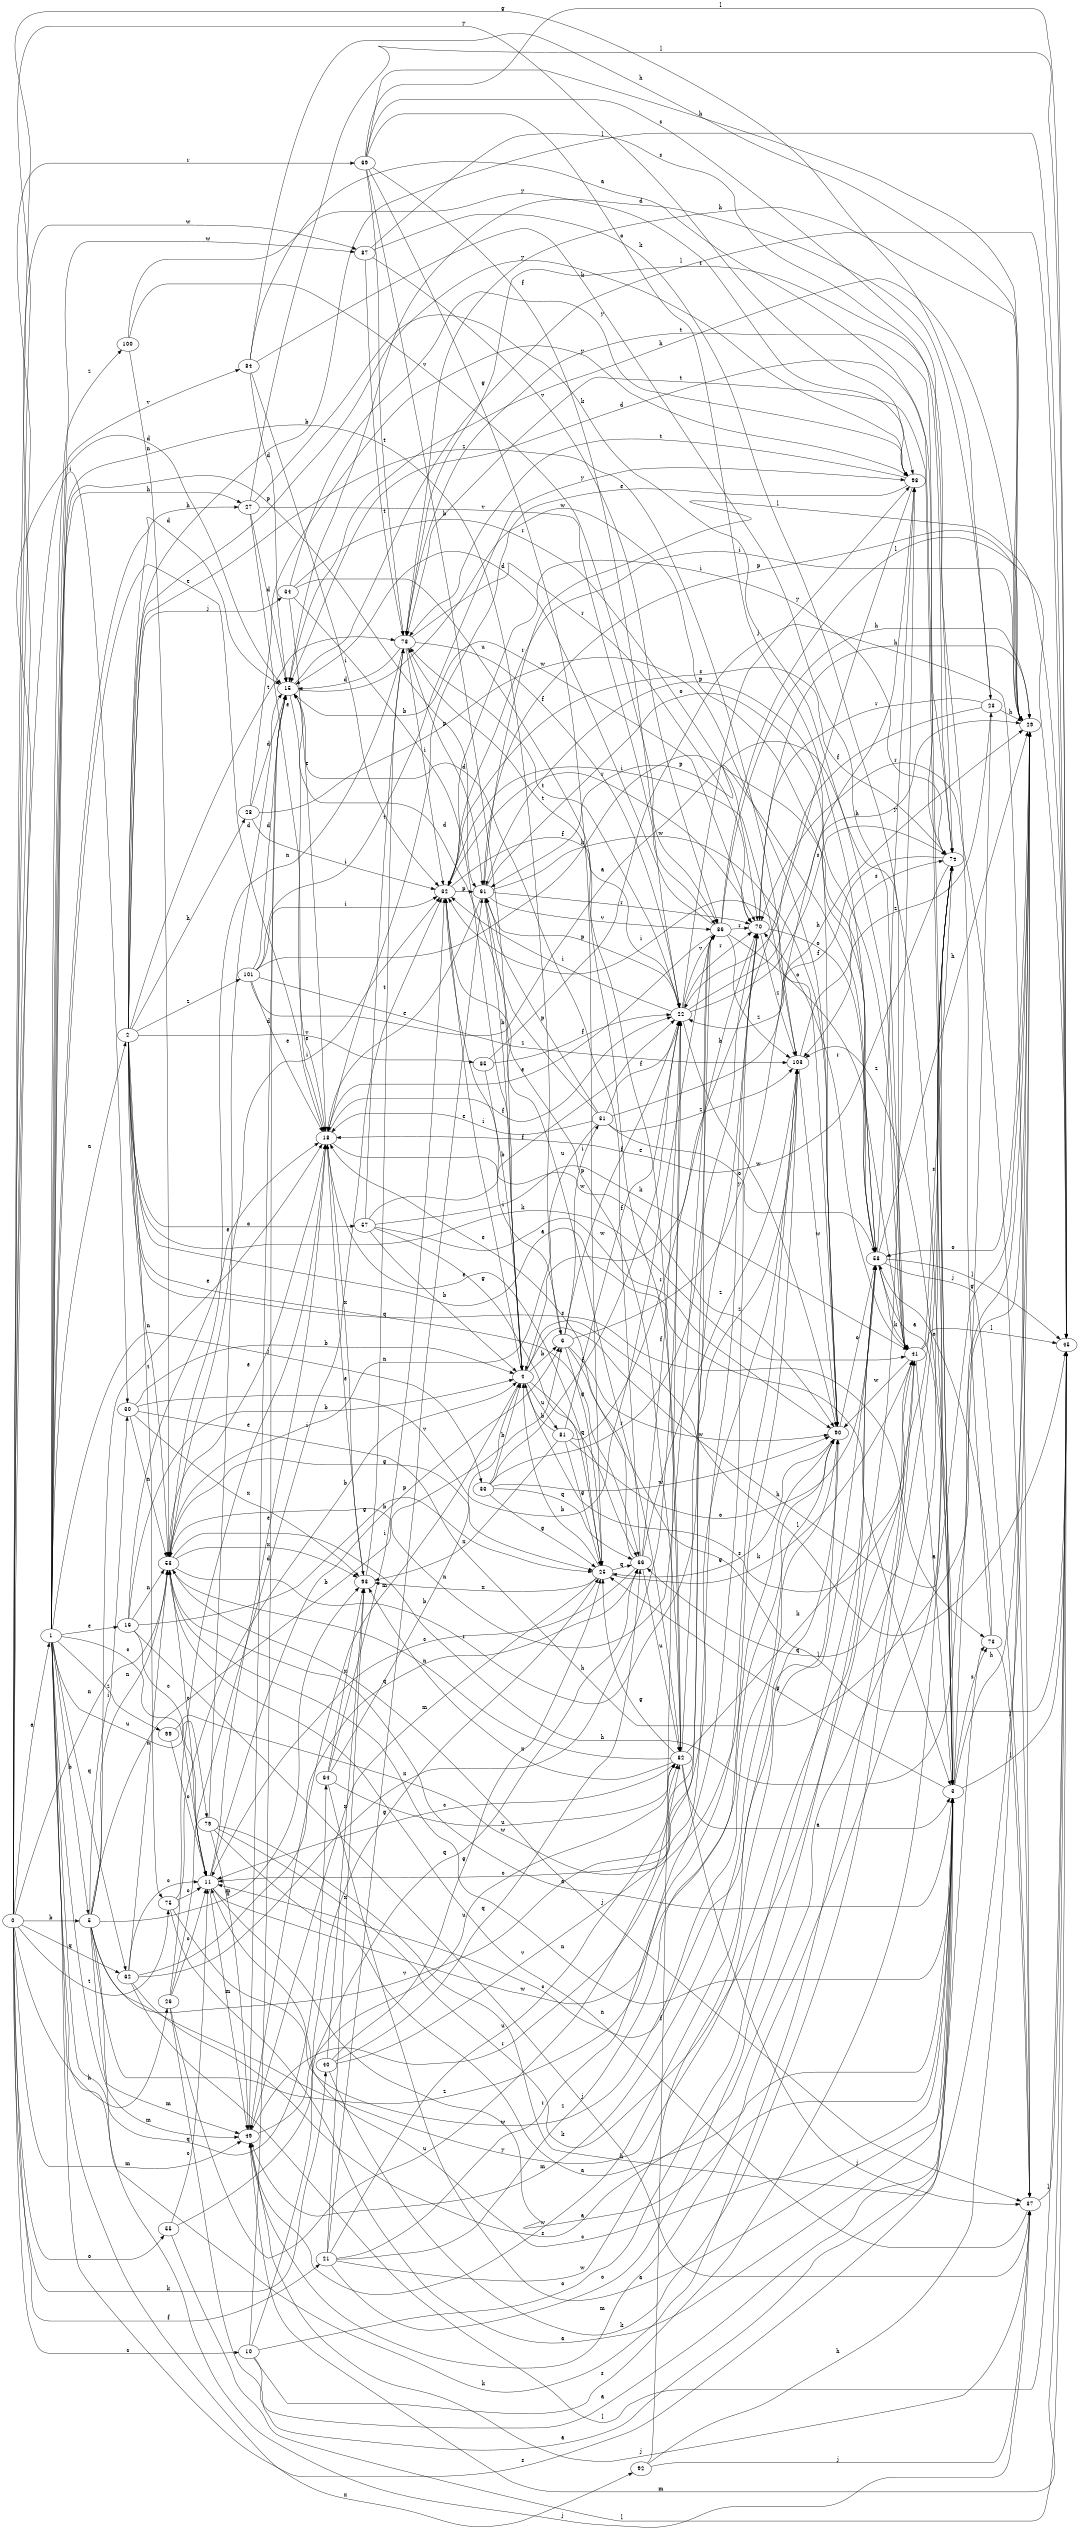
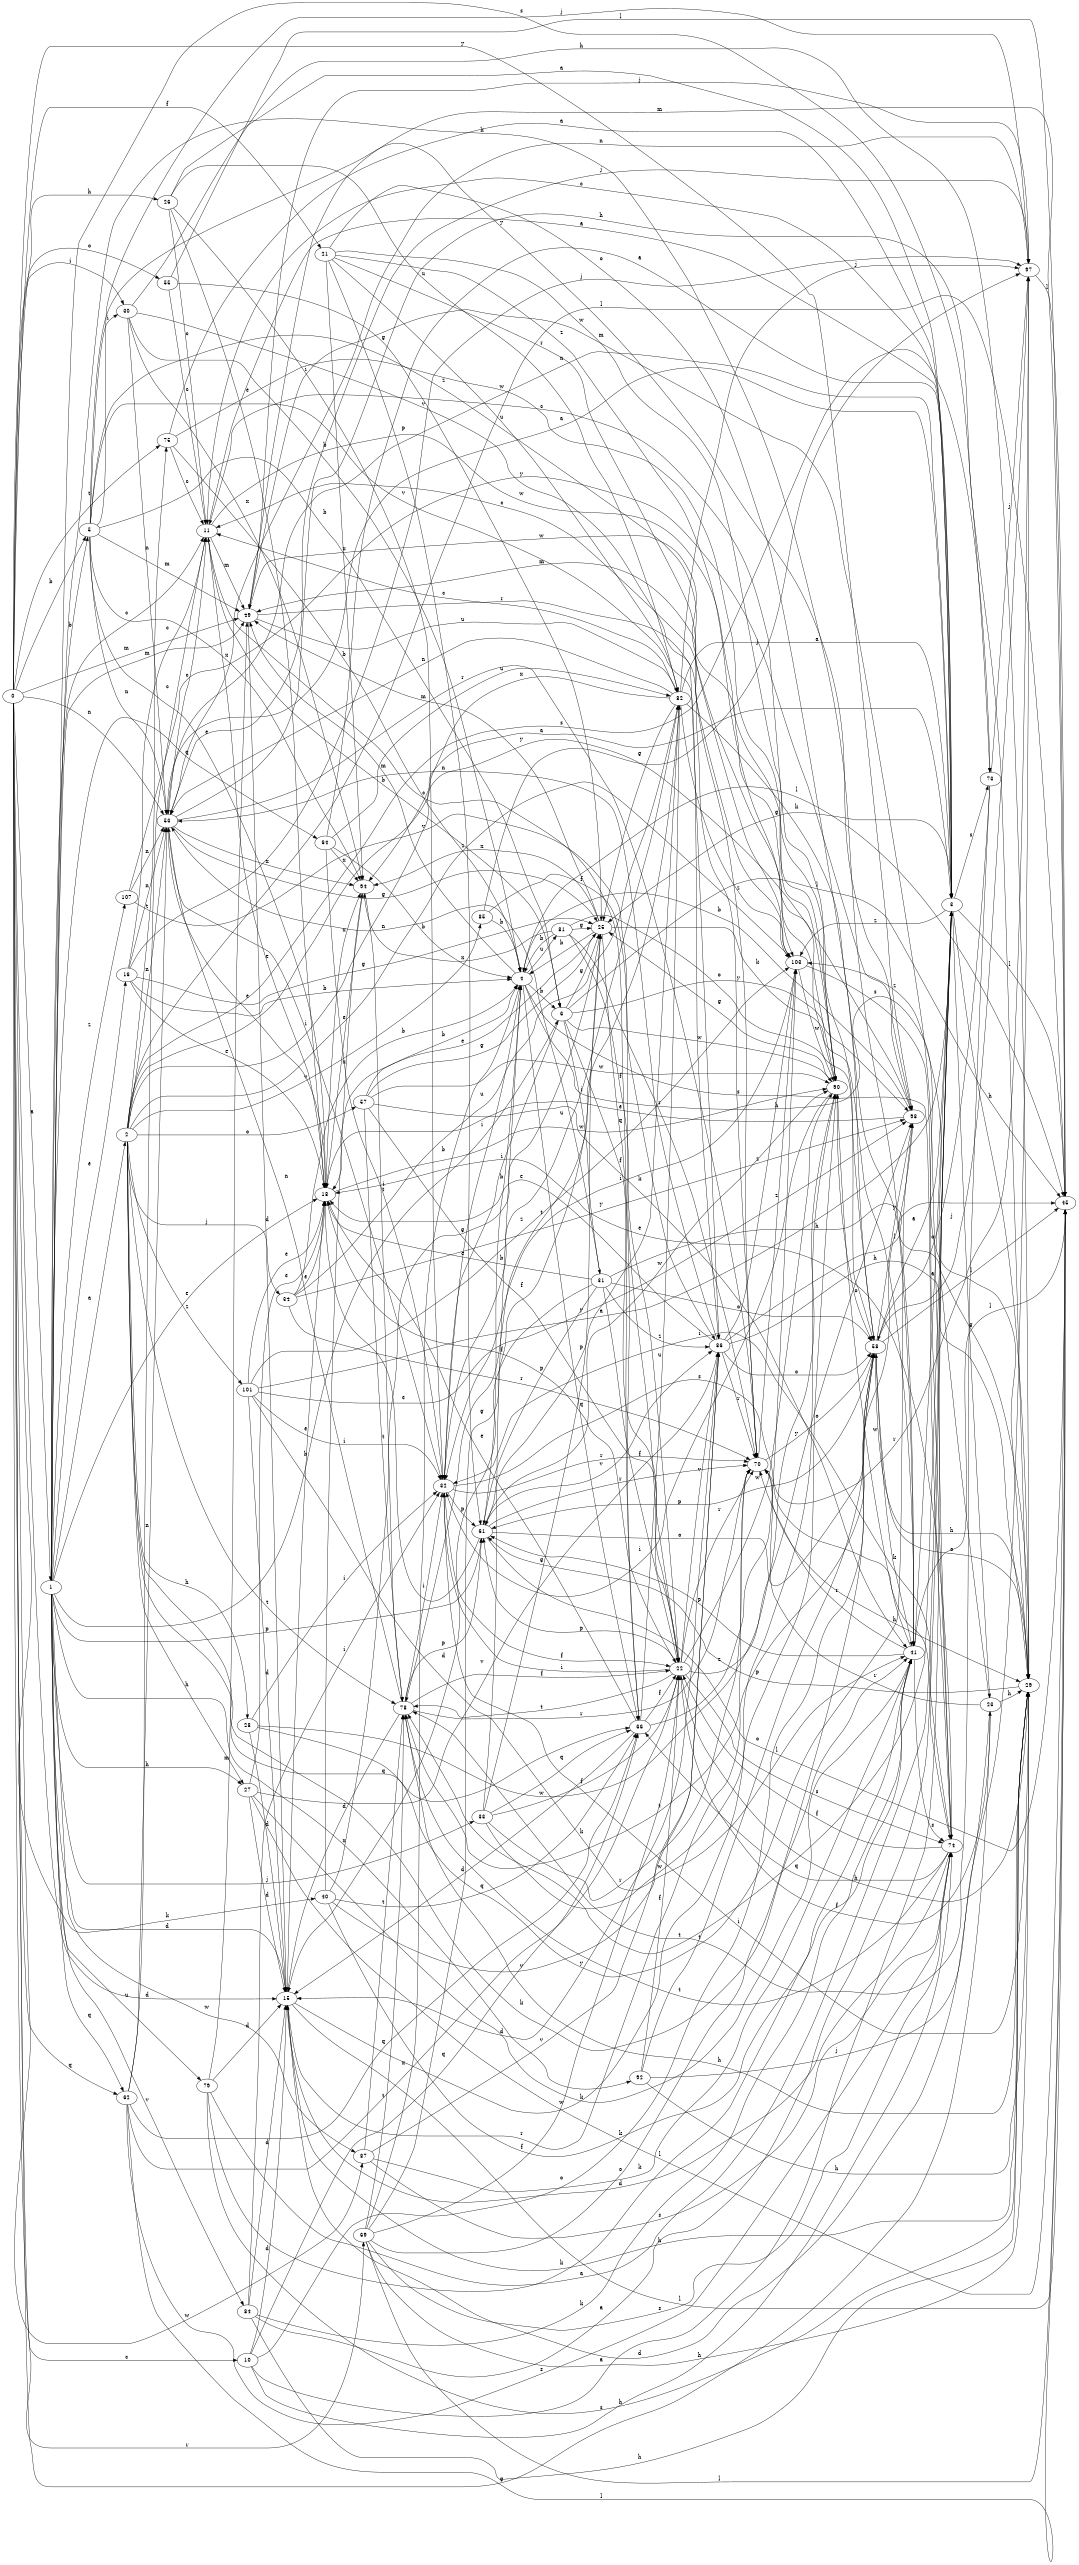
(128, 344) -> (127, 898)
(697, 1114) -> (647, 1333)
(365, 1582) -> (364, 887)
none -> (776, 1719)
(169, 1734) -> none
(1030, 2204) -> (1029, 270)
